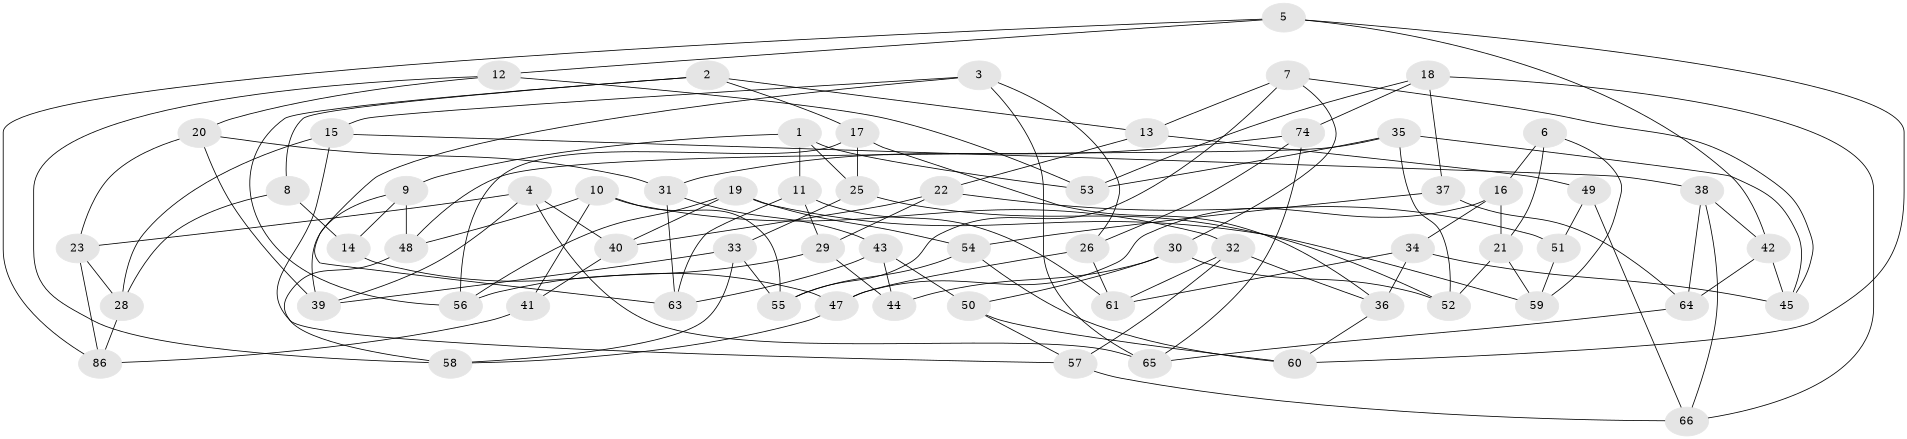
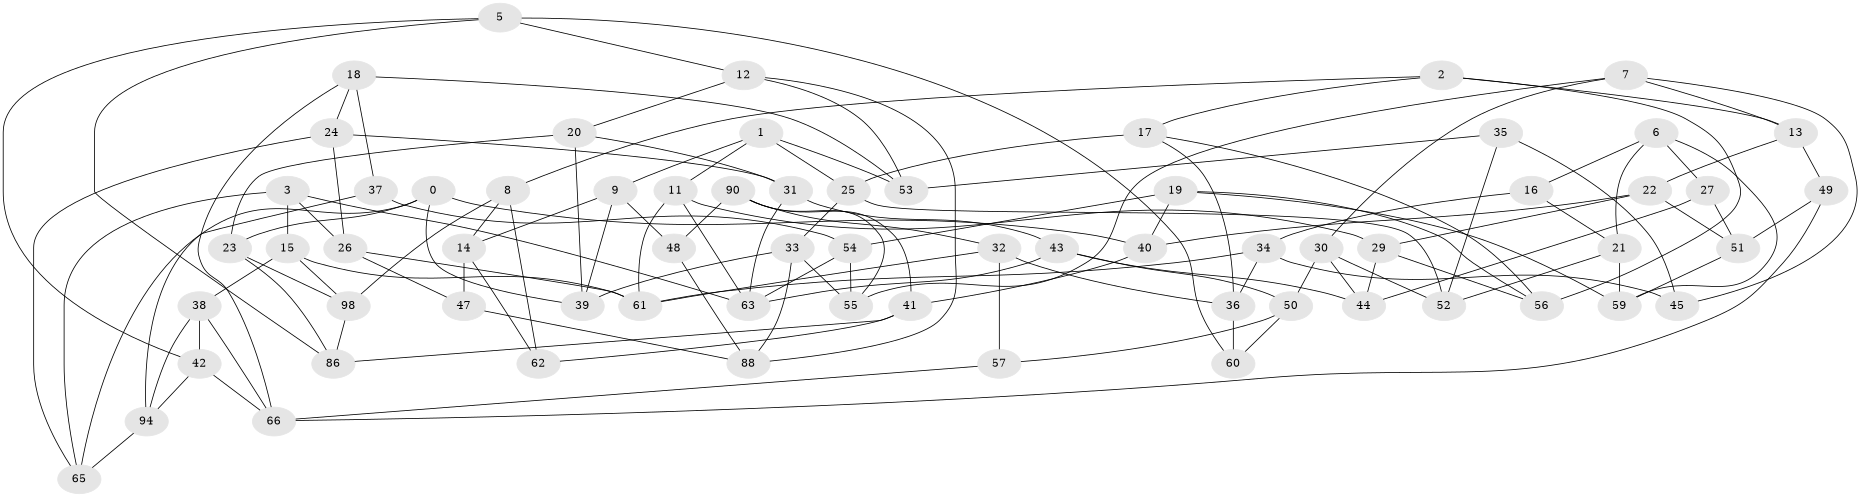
(1303, 133) -> (332, 133)
(716, 158) -> none
(530, 191) -> (434, 191)
(597, 191) -> (733, 191)
none -> (1708, 191)
(1147, 234) -> none
(1778, 277) -> (237, 393)
(122, 306) -> (349, 306)
(1687, 306) -> (147, 422)
(1113, 330) -> (808, 272)
(554, 348) -> (472, 277)
(450, 364) -> (748, 364)
none -> (539, 364)
